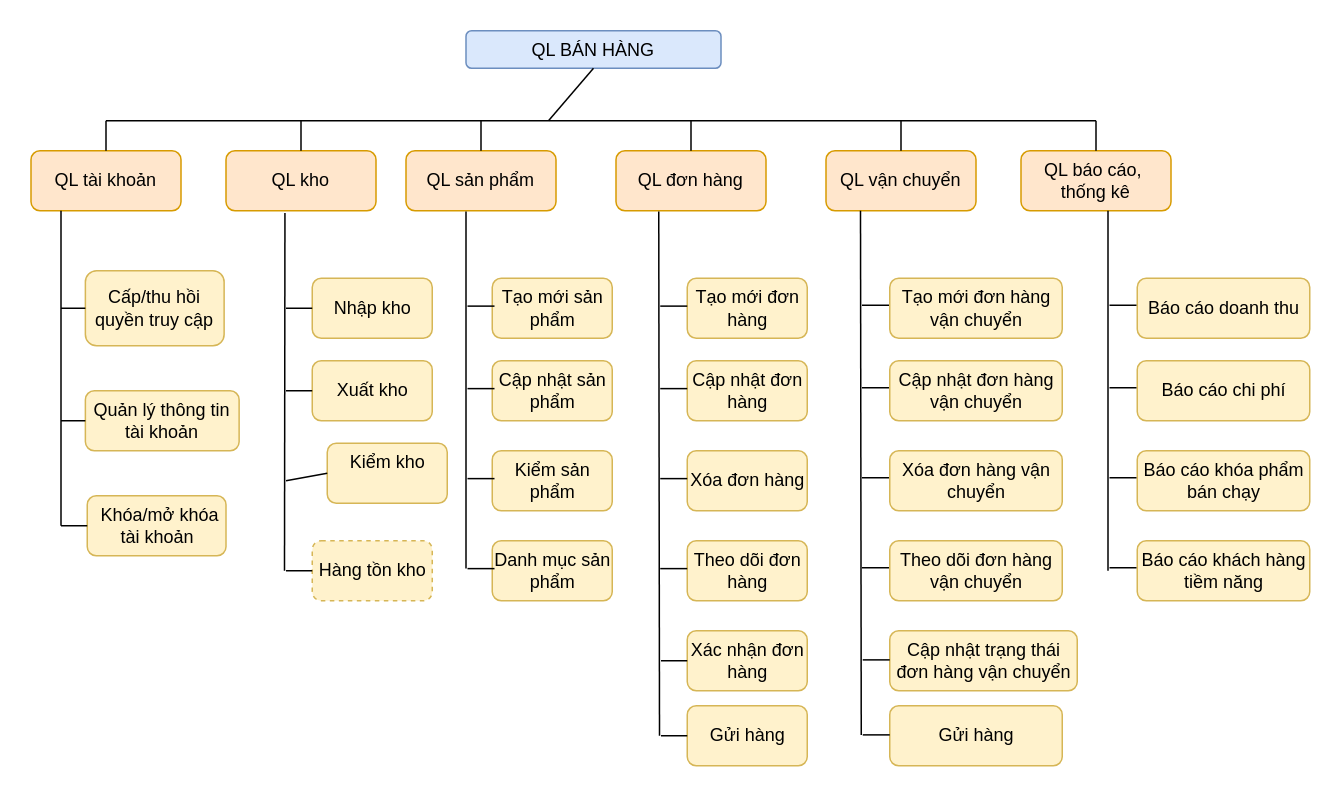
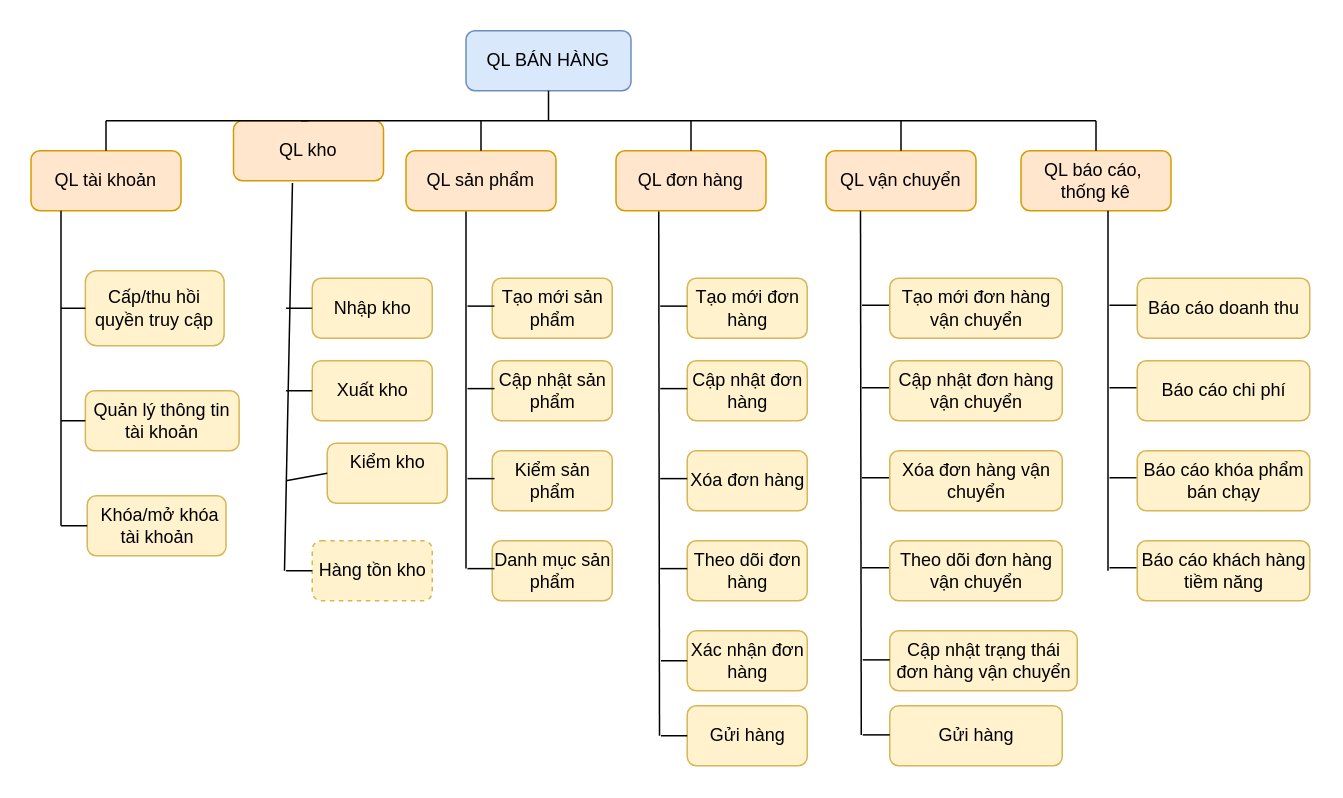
(593, 50) -> (548, 61)
(301, 181) -> (308, 151)
